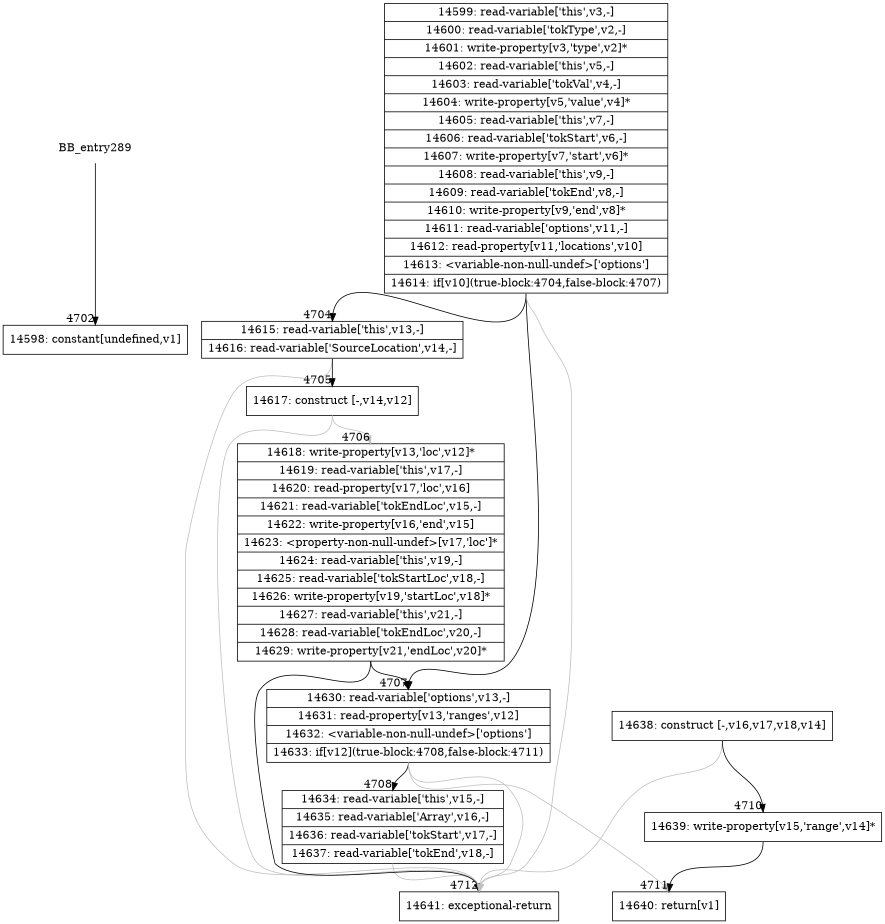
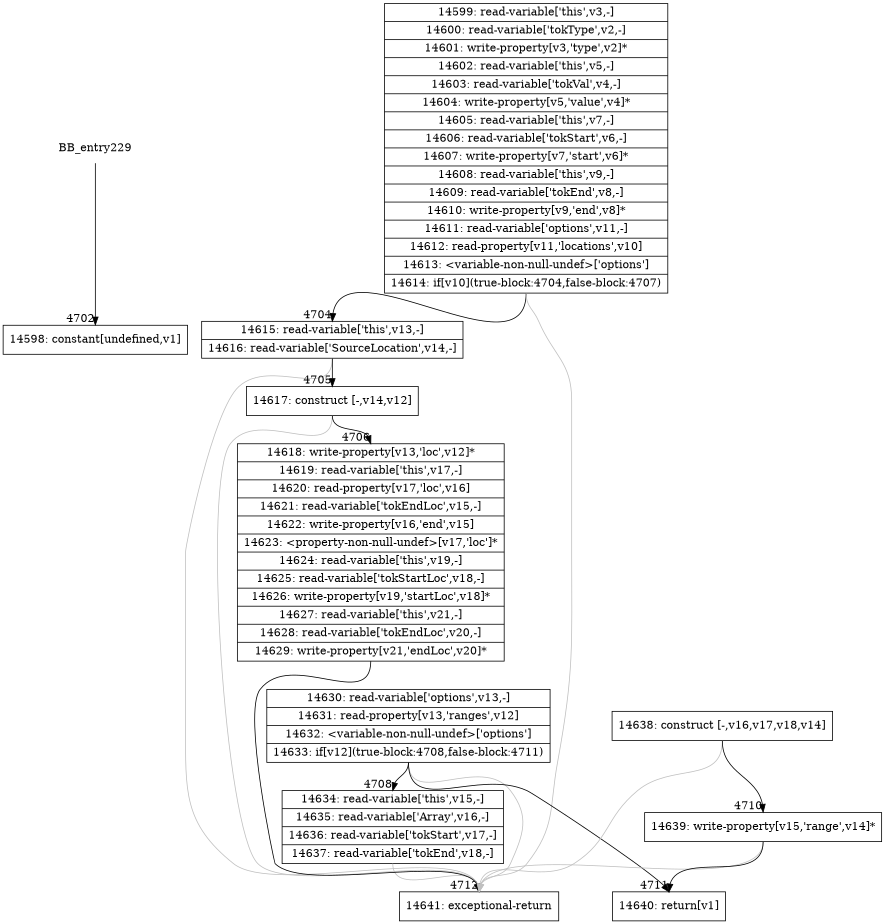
(95, 148) -> (95, 148)
(348, 429) -> (348, 429)
(538, 535) -> none
(386, 674) -> none
(540, 799) -> (540, 799)
none -> (625, 867)
